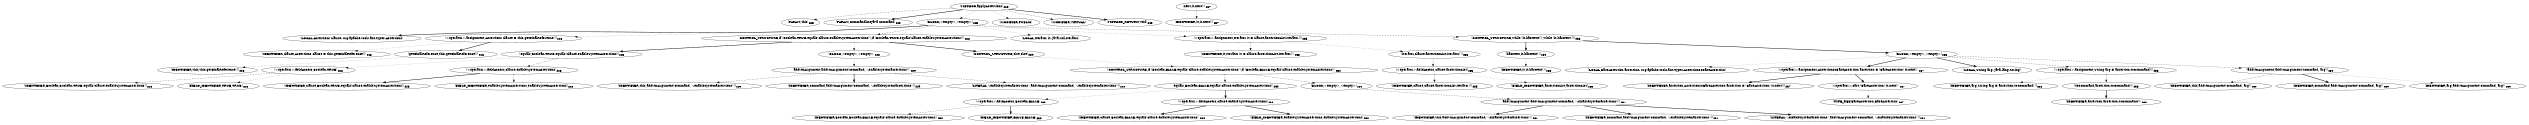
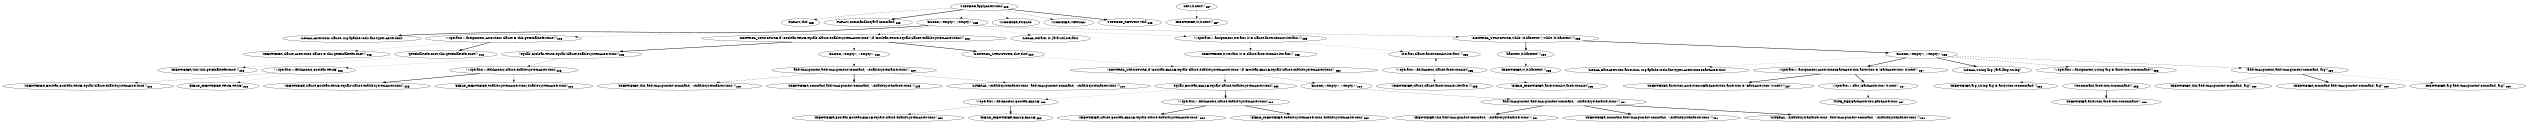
(1433, 61) -> (1436, 63)
(2106, 77) -> none
